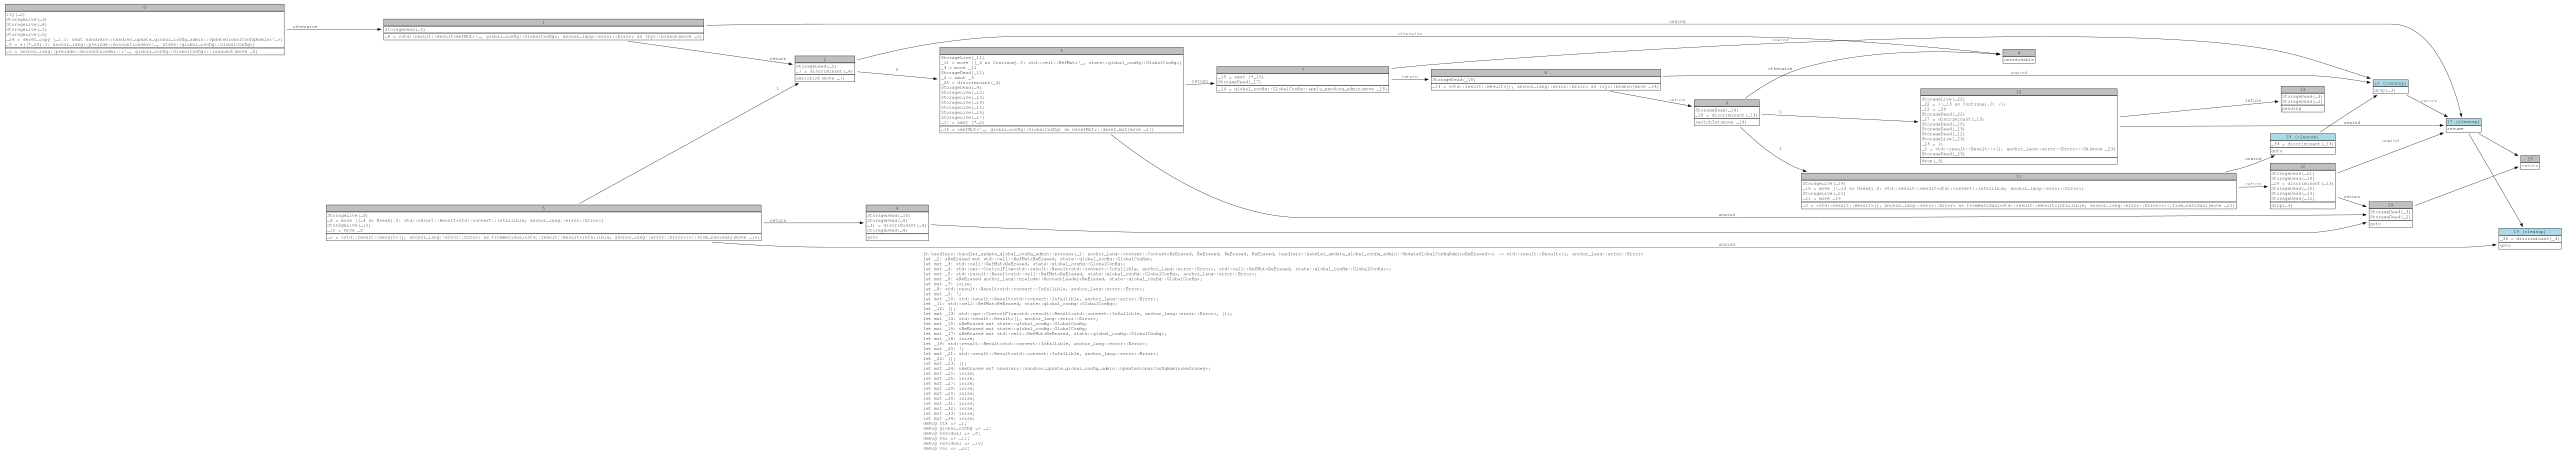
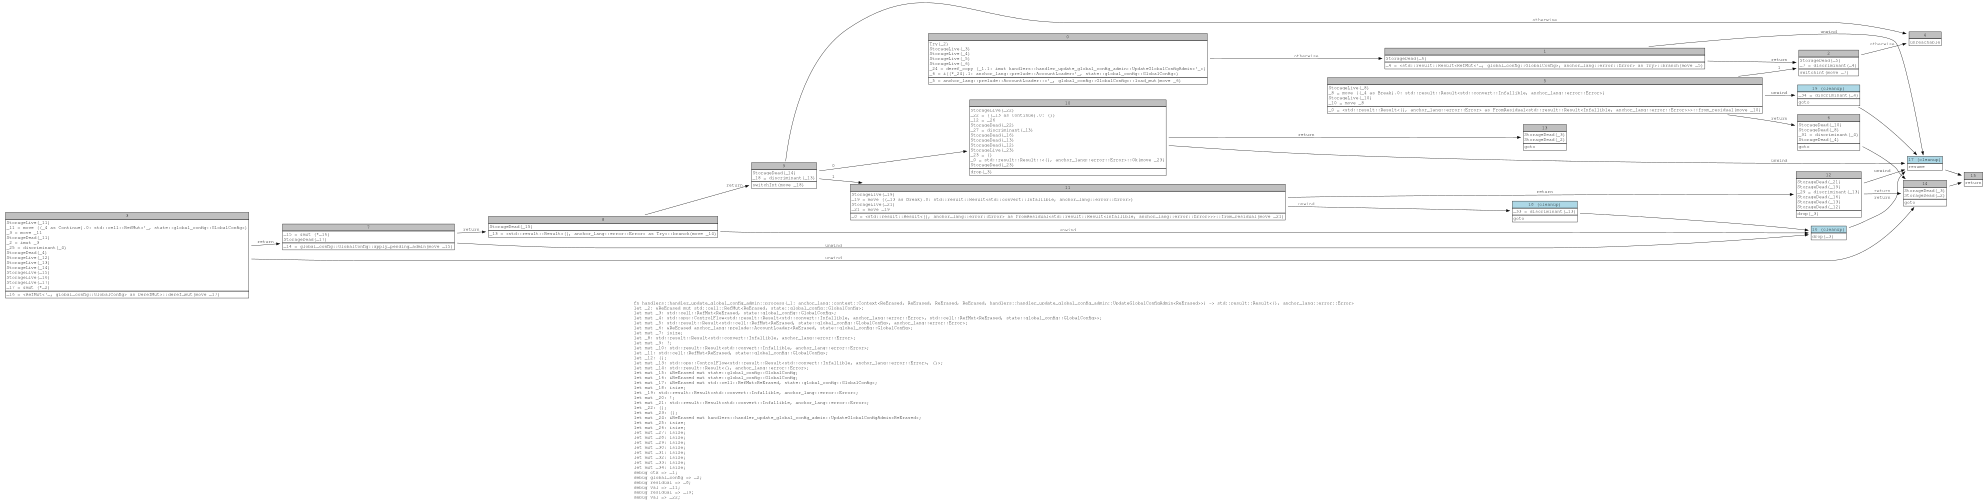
(896, 75) -> none
(2292, 108) -> (1530, 147)
(2495, 179) -> (1888, 128)
